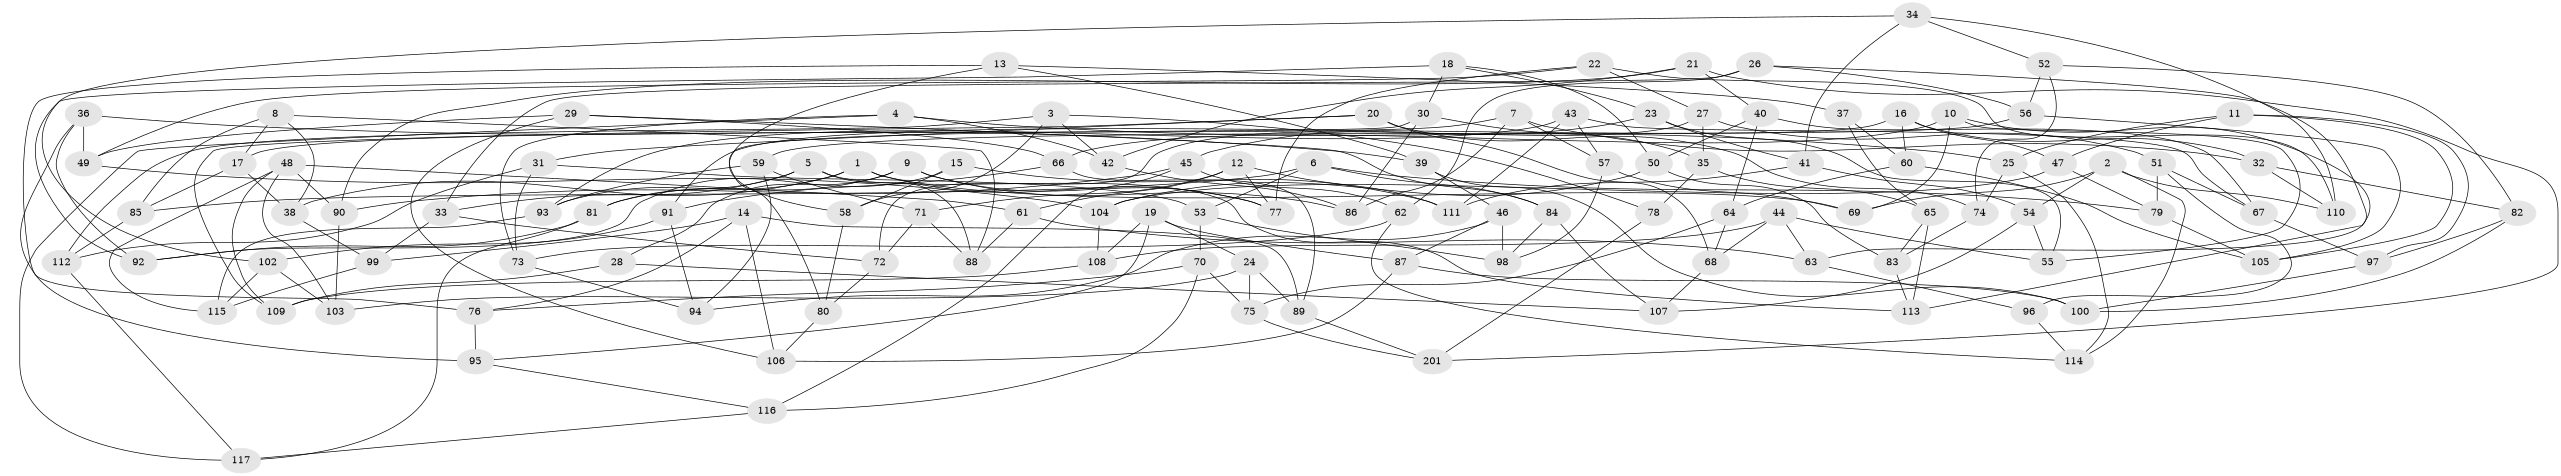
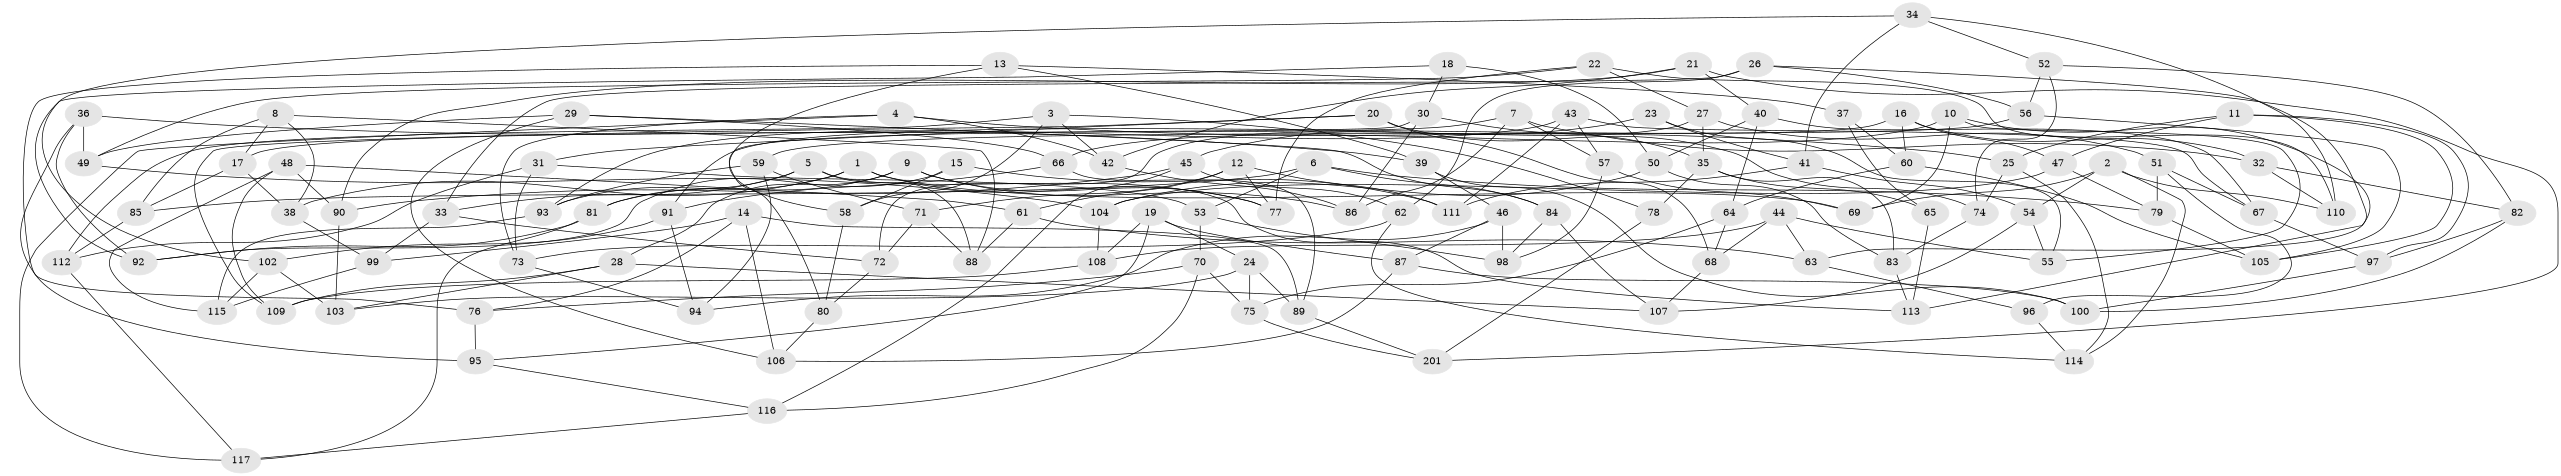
(1589, 94) -> none
(269, 231) -> (464, 289)
(1913, 236) -> (1817, 178)
